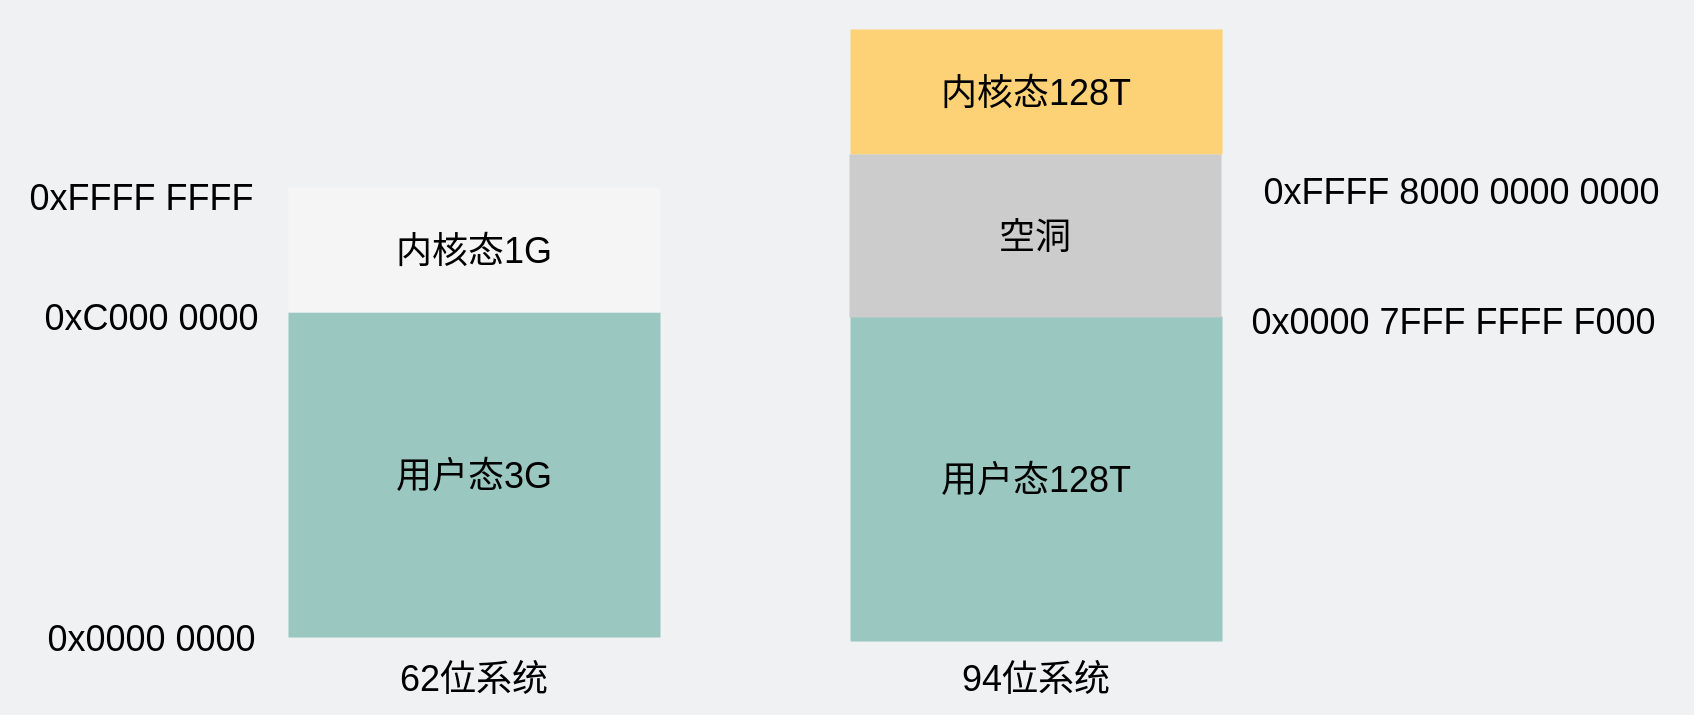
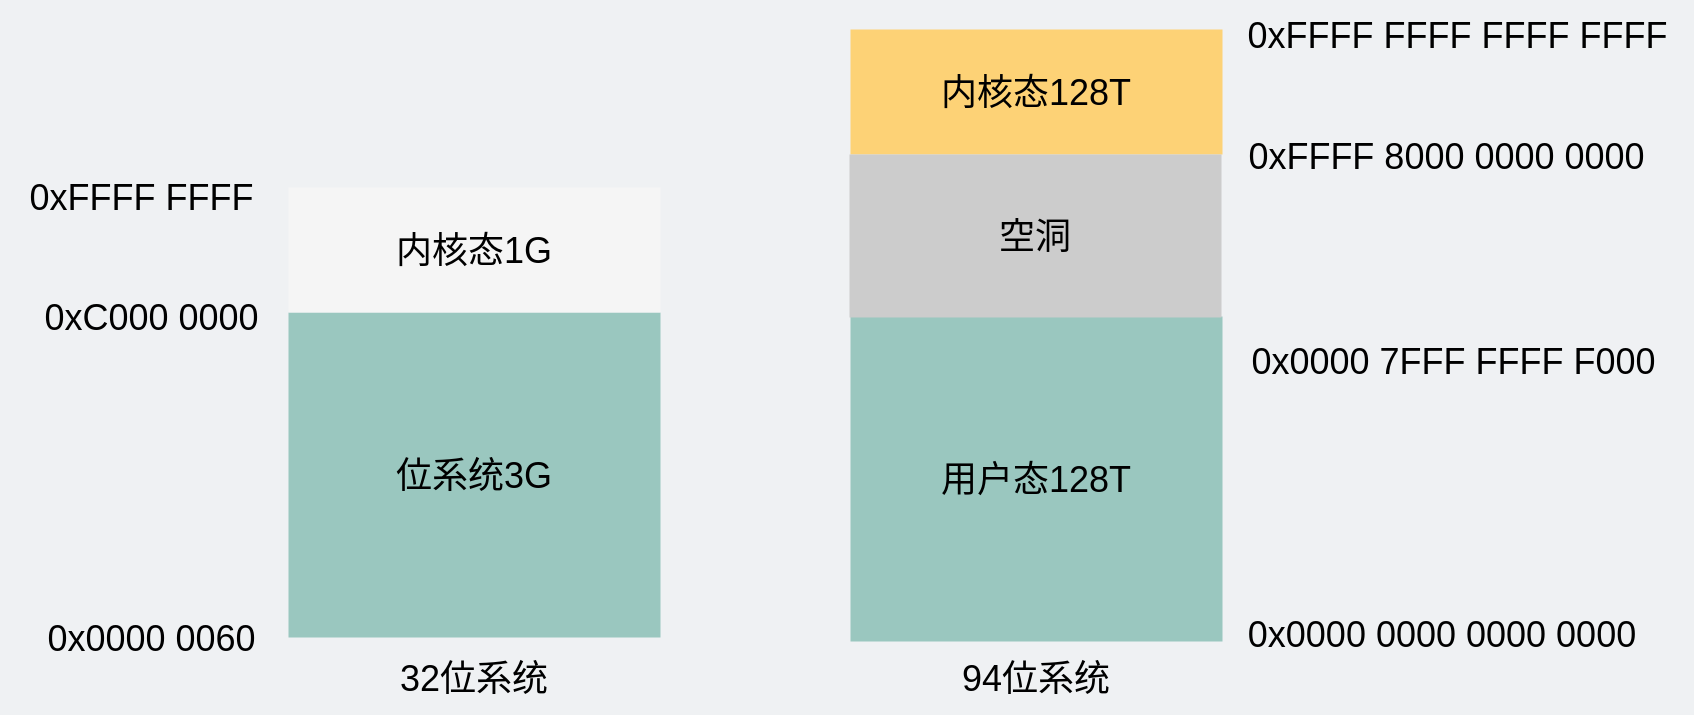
none -> (1458, 36)
(1462, 192) -> (1447, 157)
(1454, 322) -> (1454, 362)
(475, 476) -> (475, 476)
none -> (1443, 635)
(152, 639) -> (152, 639)
(475, 679) -> (475, 679)
